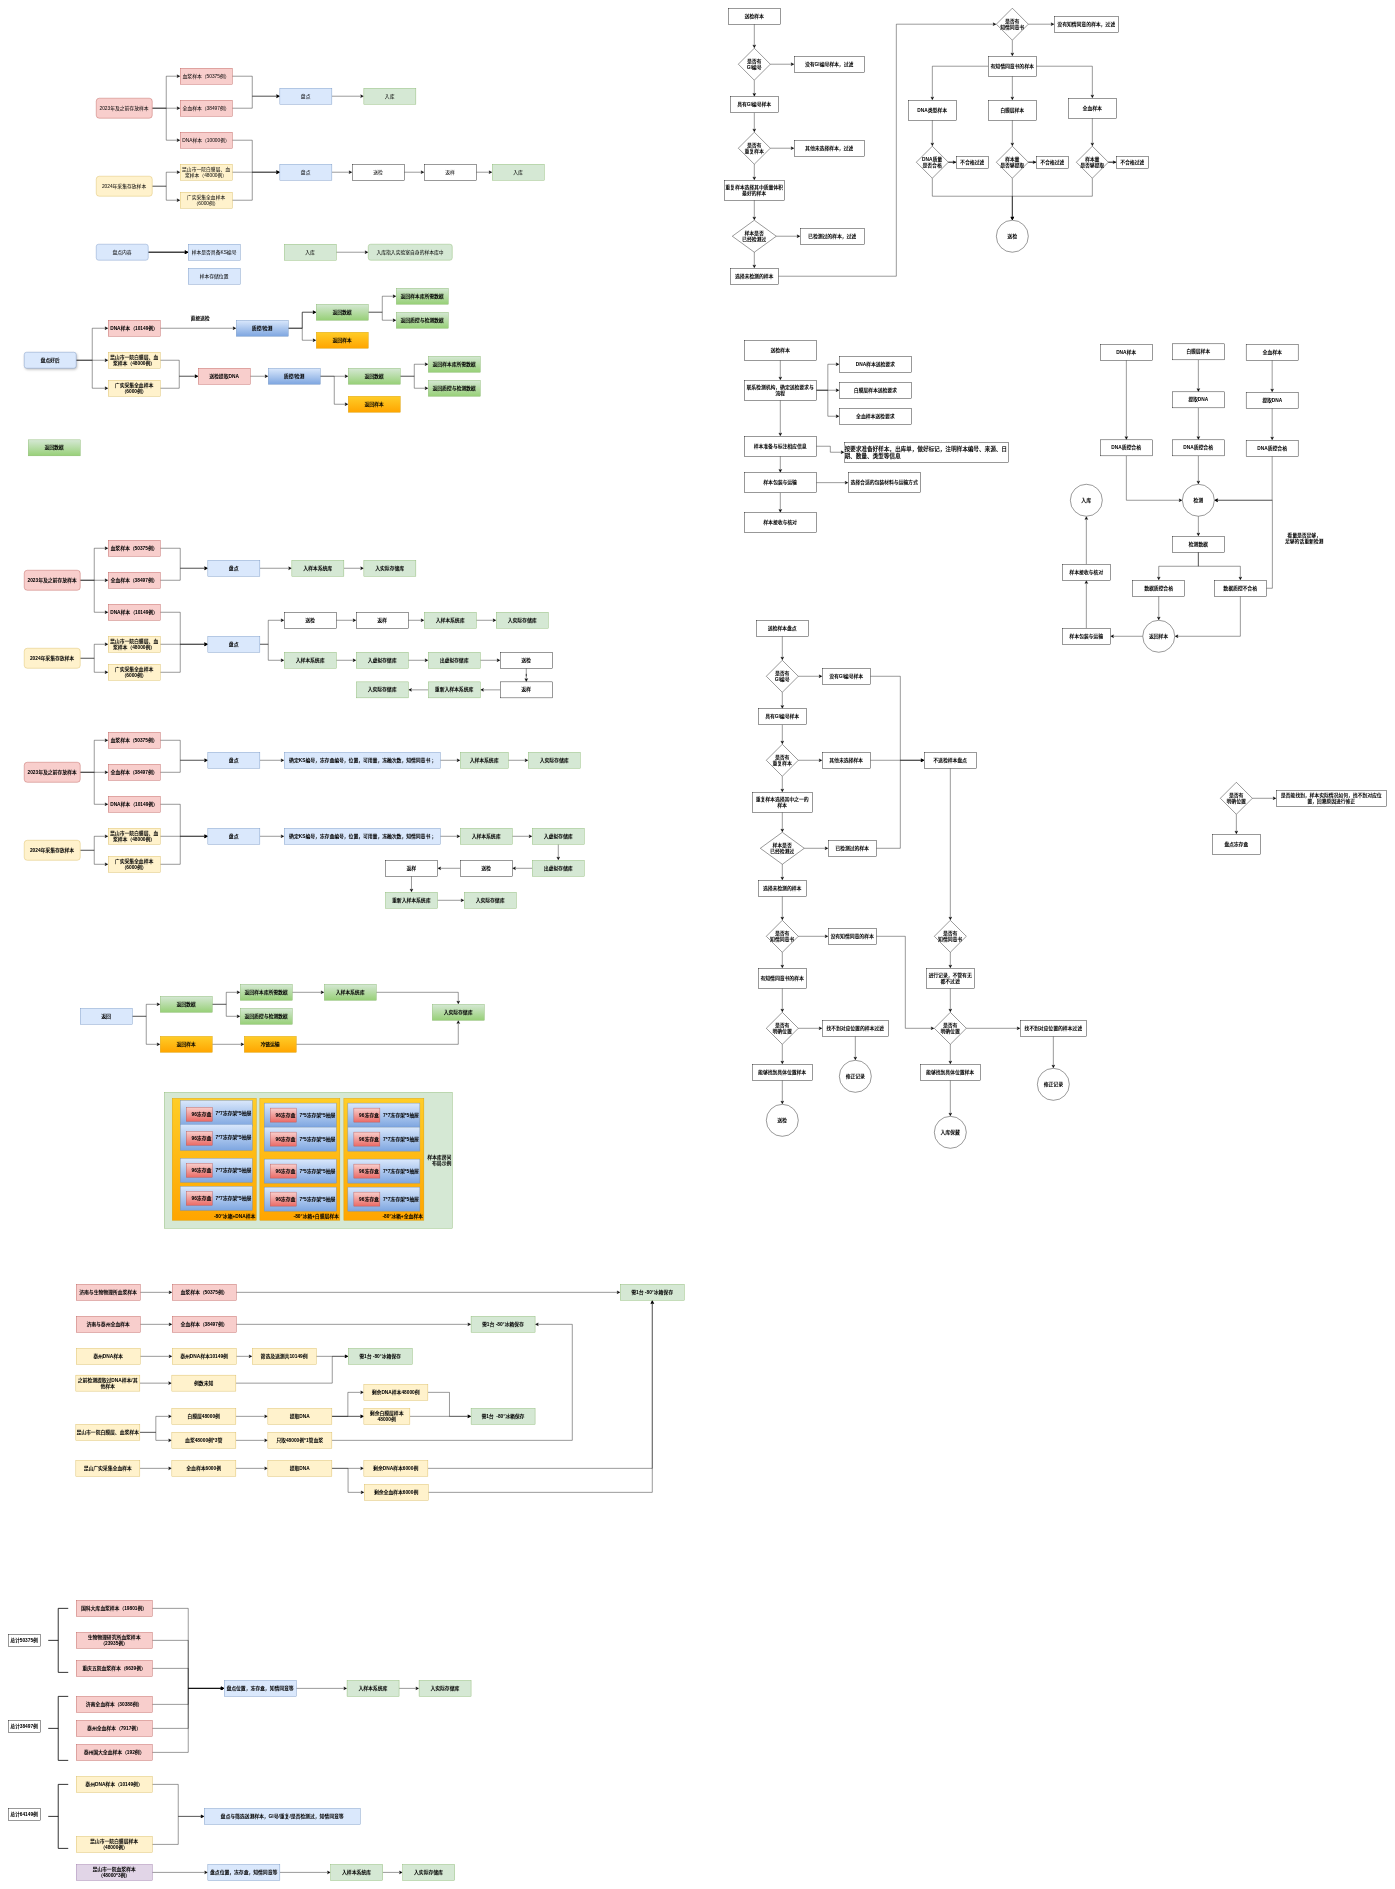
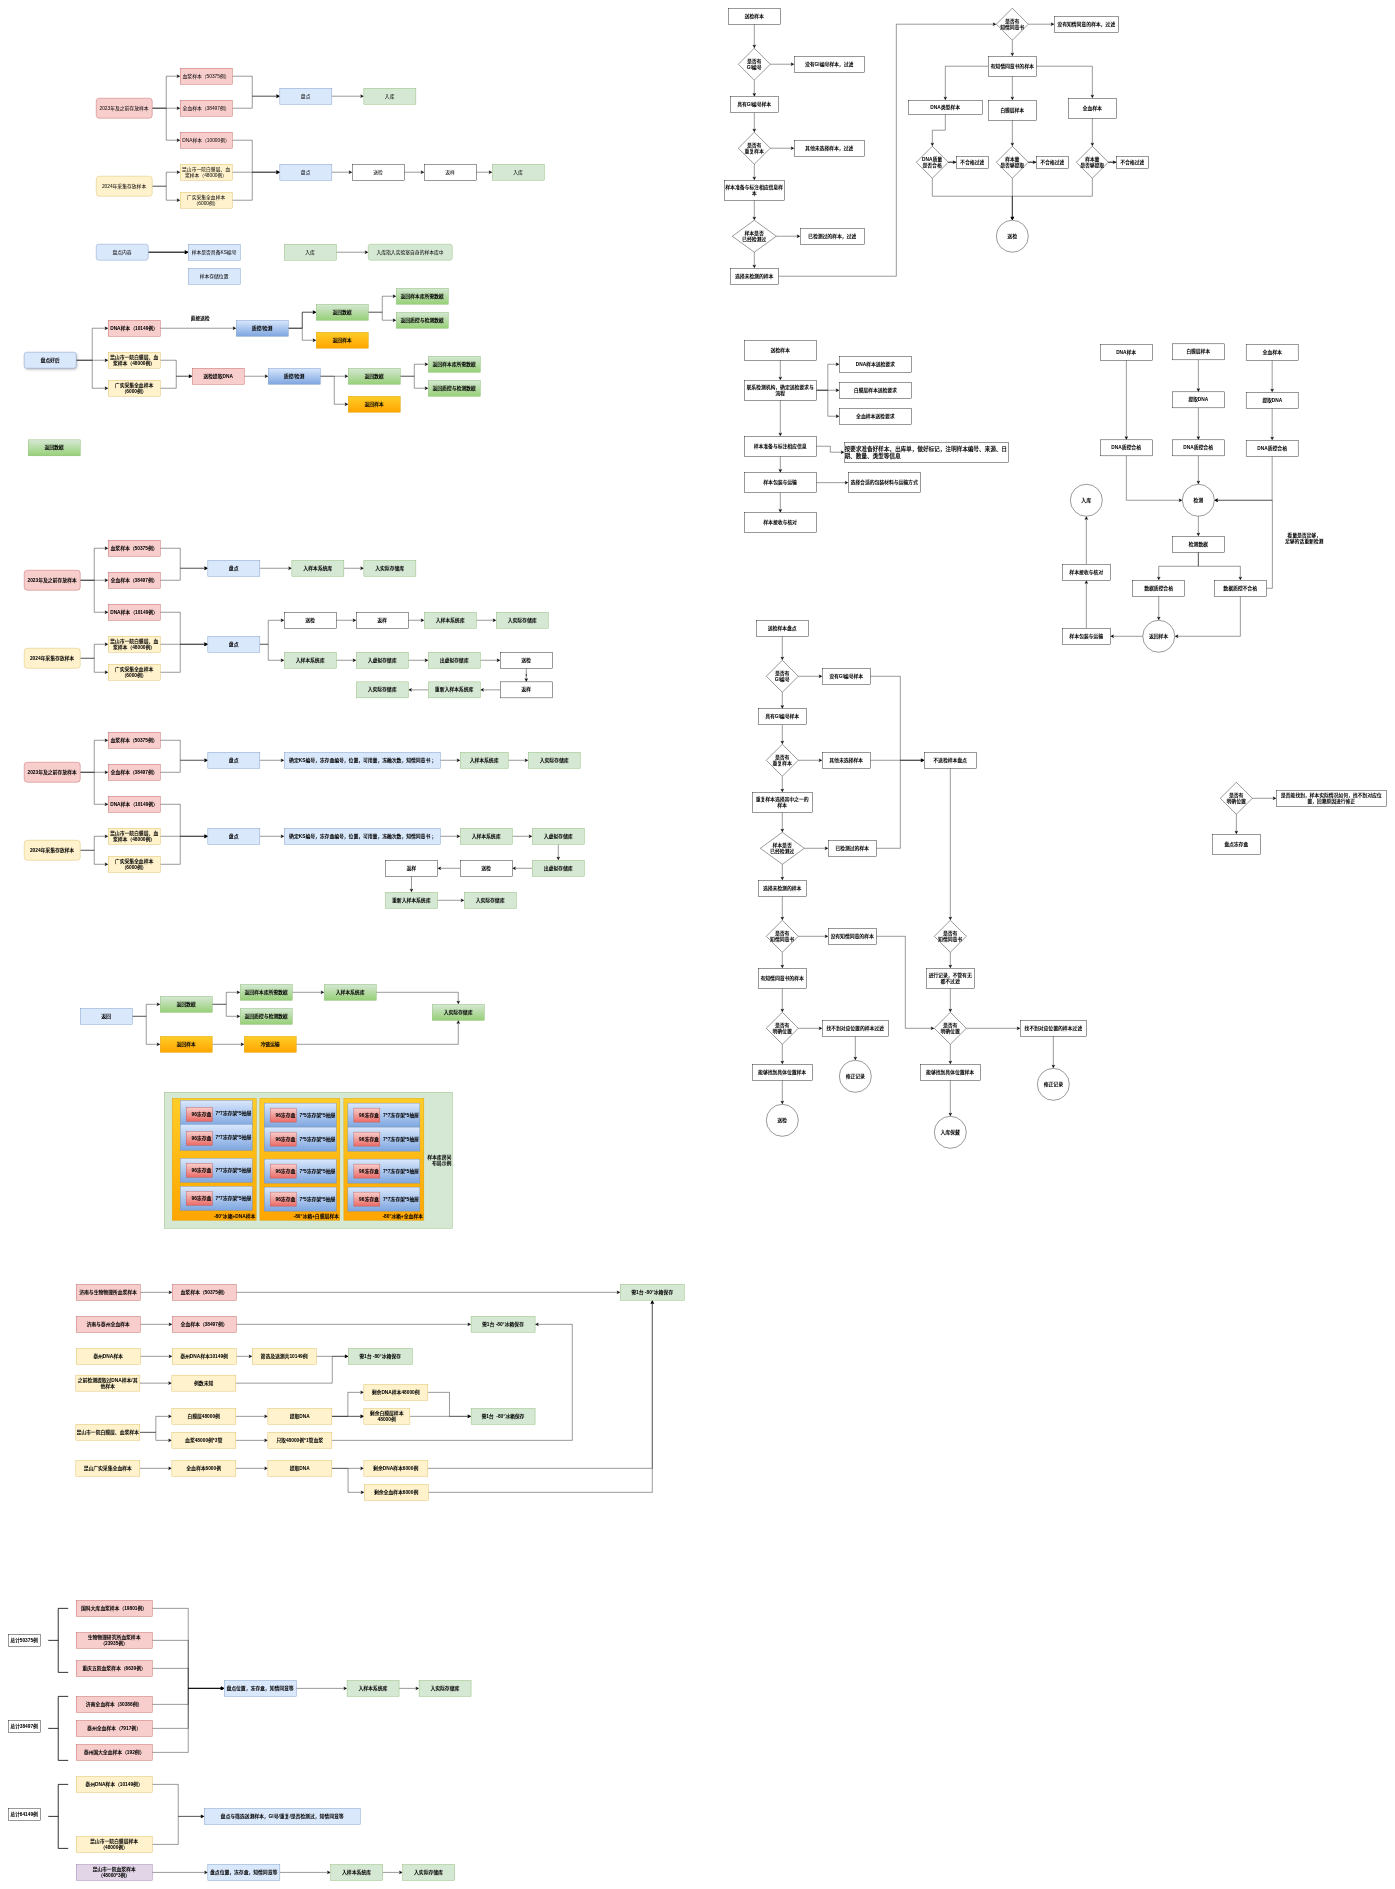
(932, 110) -> (945, 107)
(754, 190) -> (754, 190)
(224, 376) -> (218, 376)
